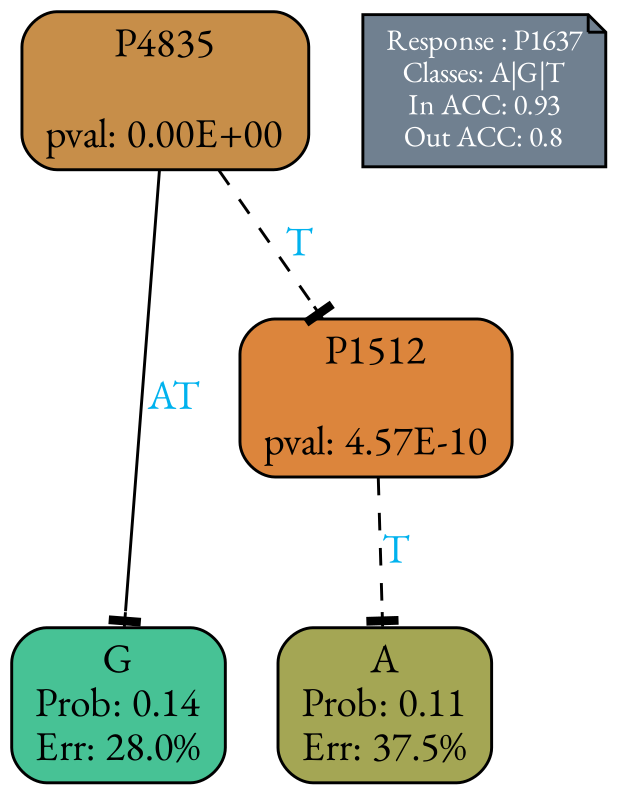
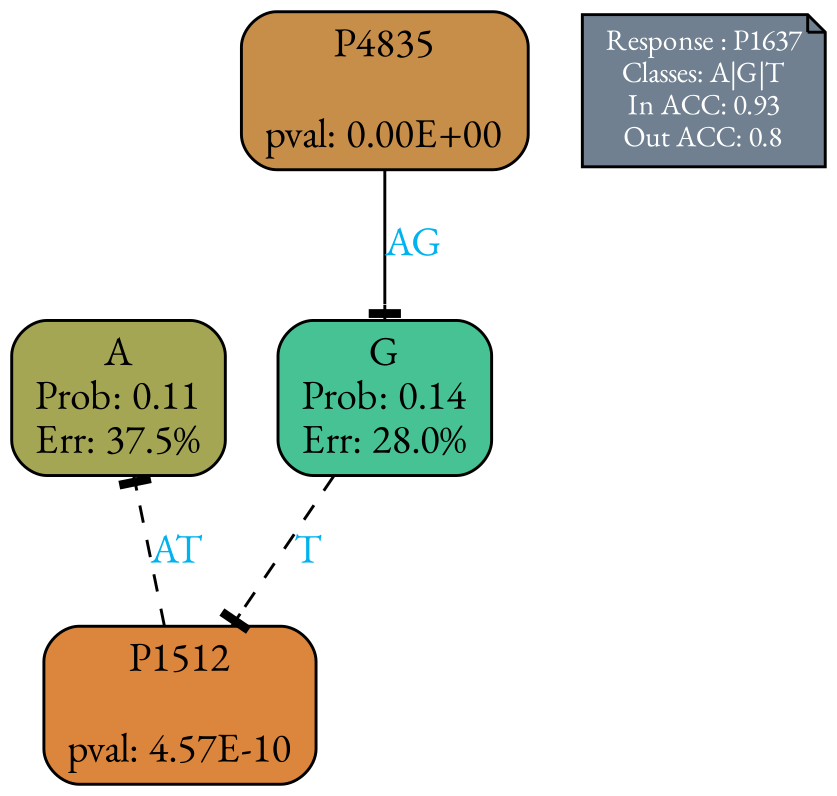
(266, 238) -> (287, 544)
(176, 398) -> (414, 244)
(397, 552) -> (179, 552)
